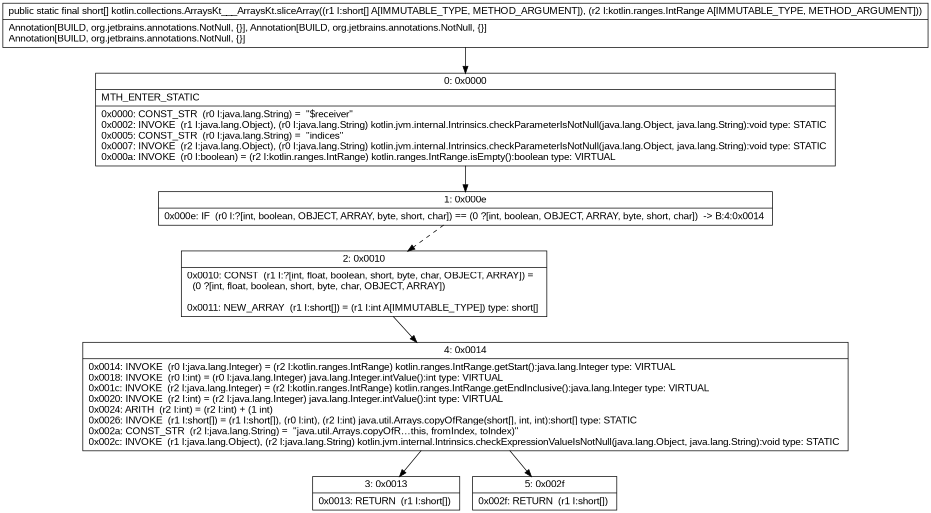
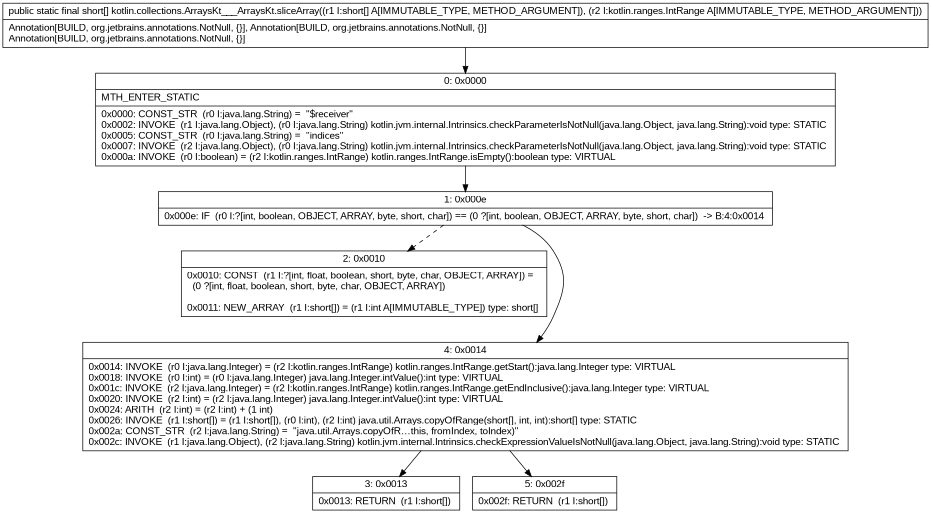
(403, 327) -> (563, 275)
